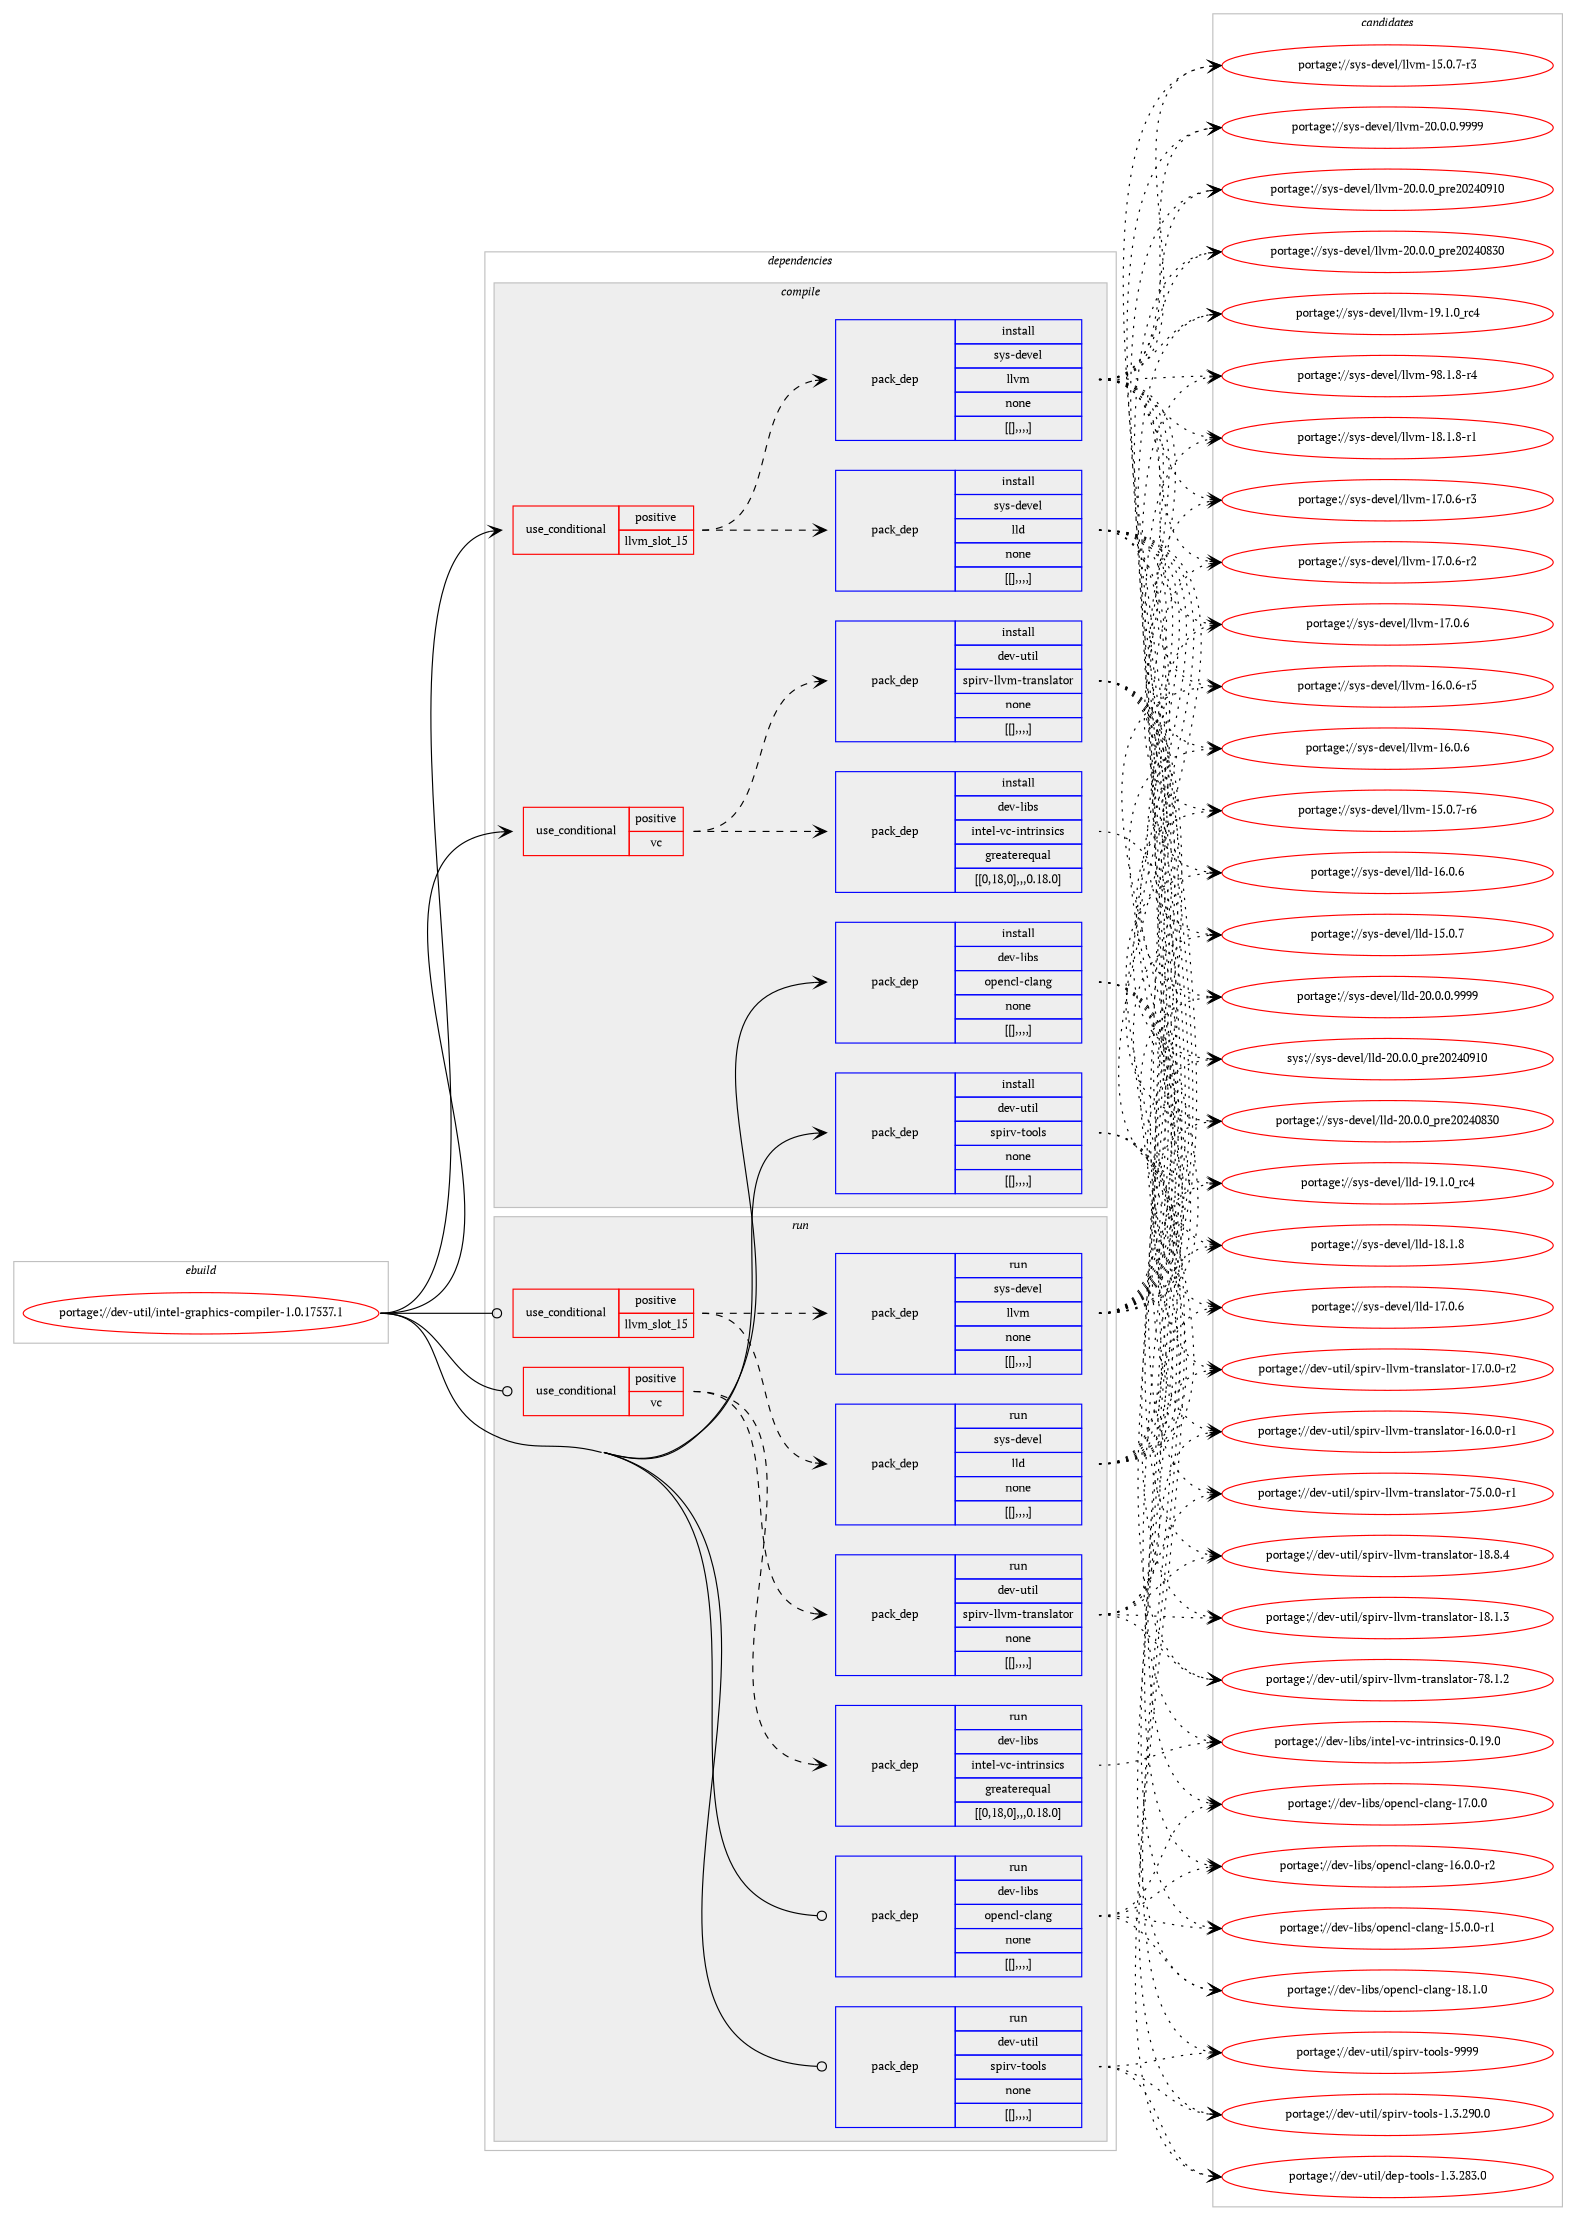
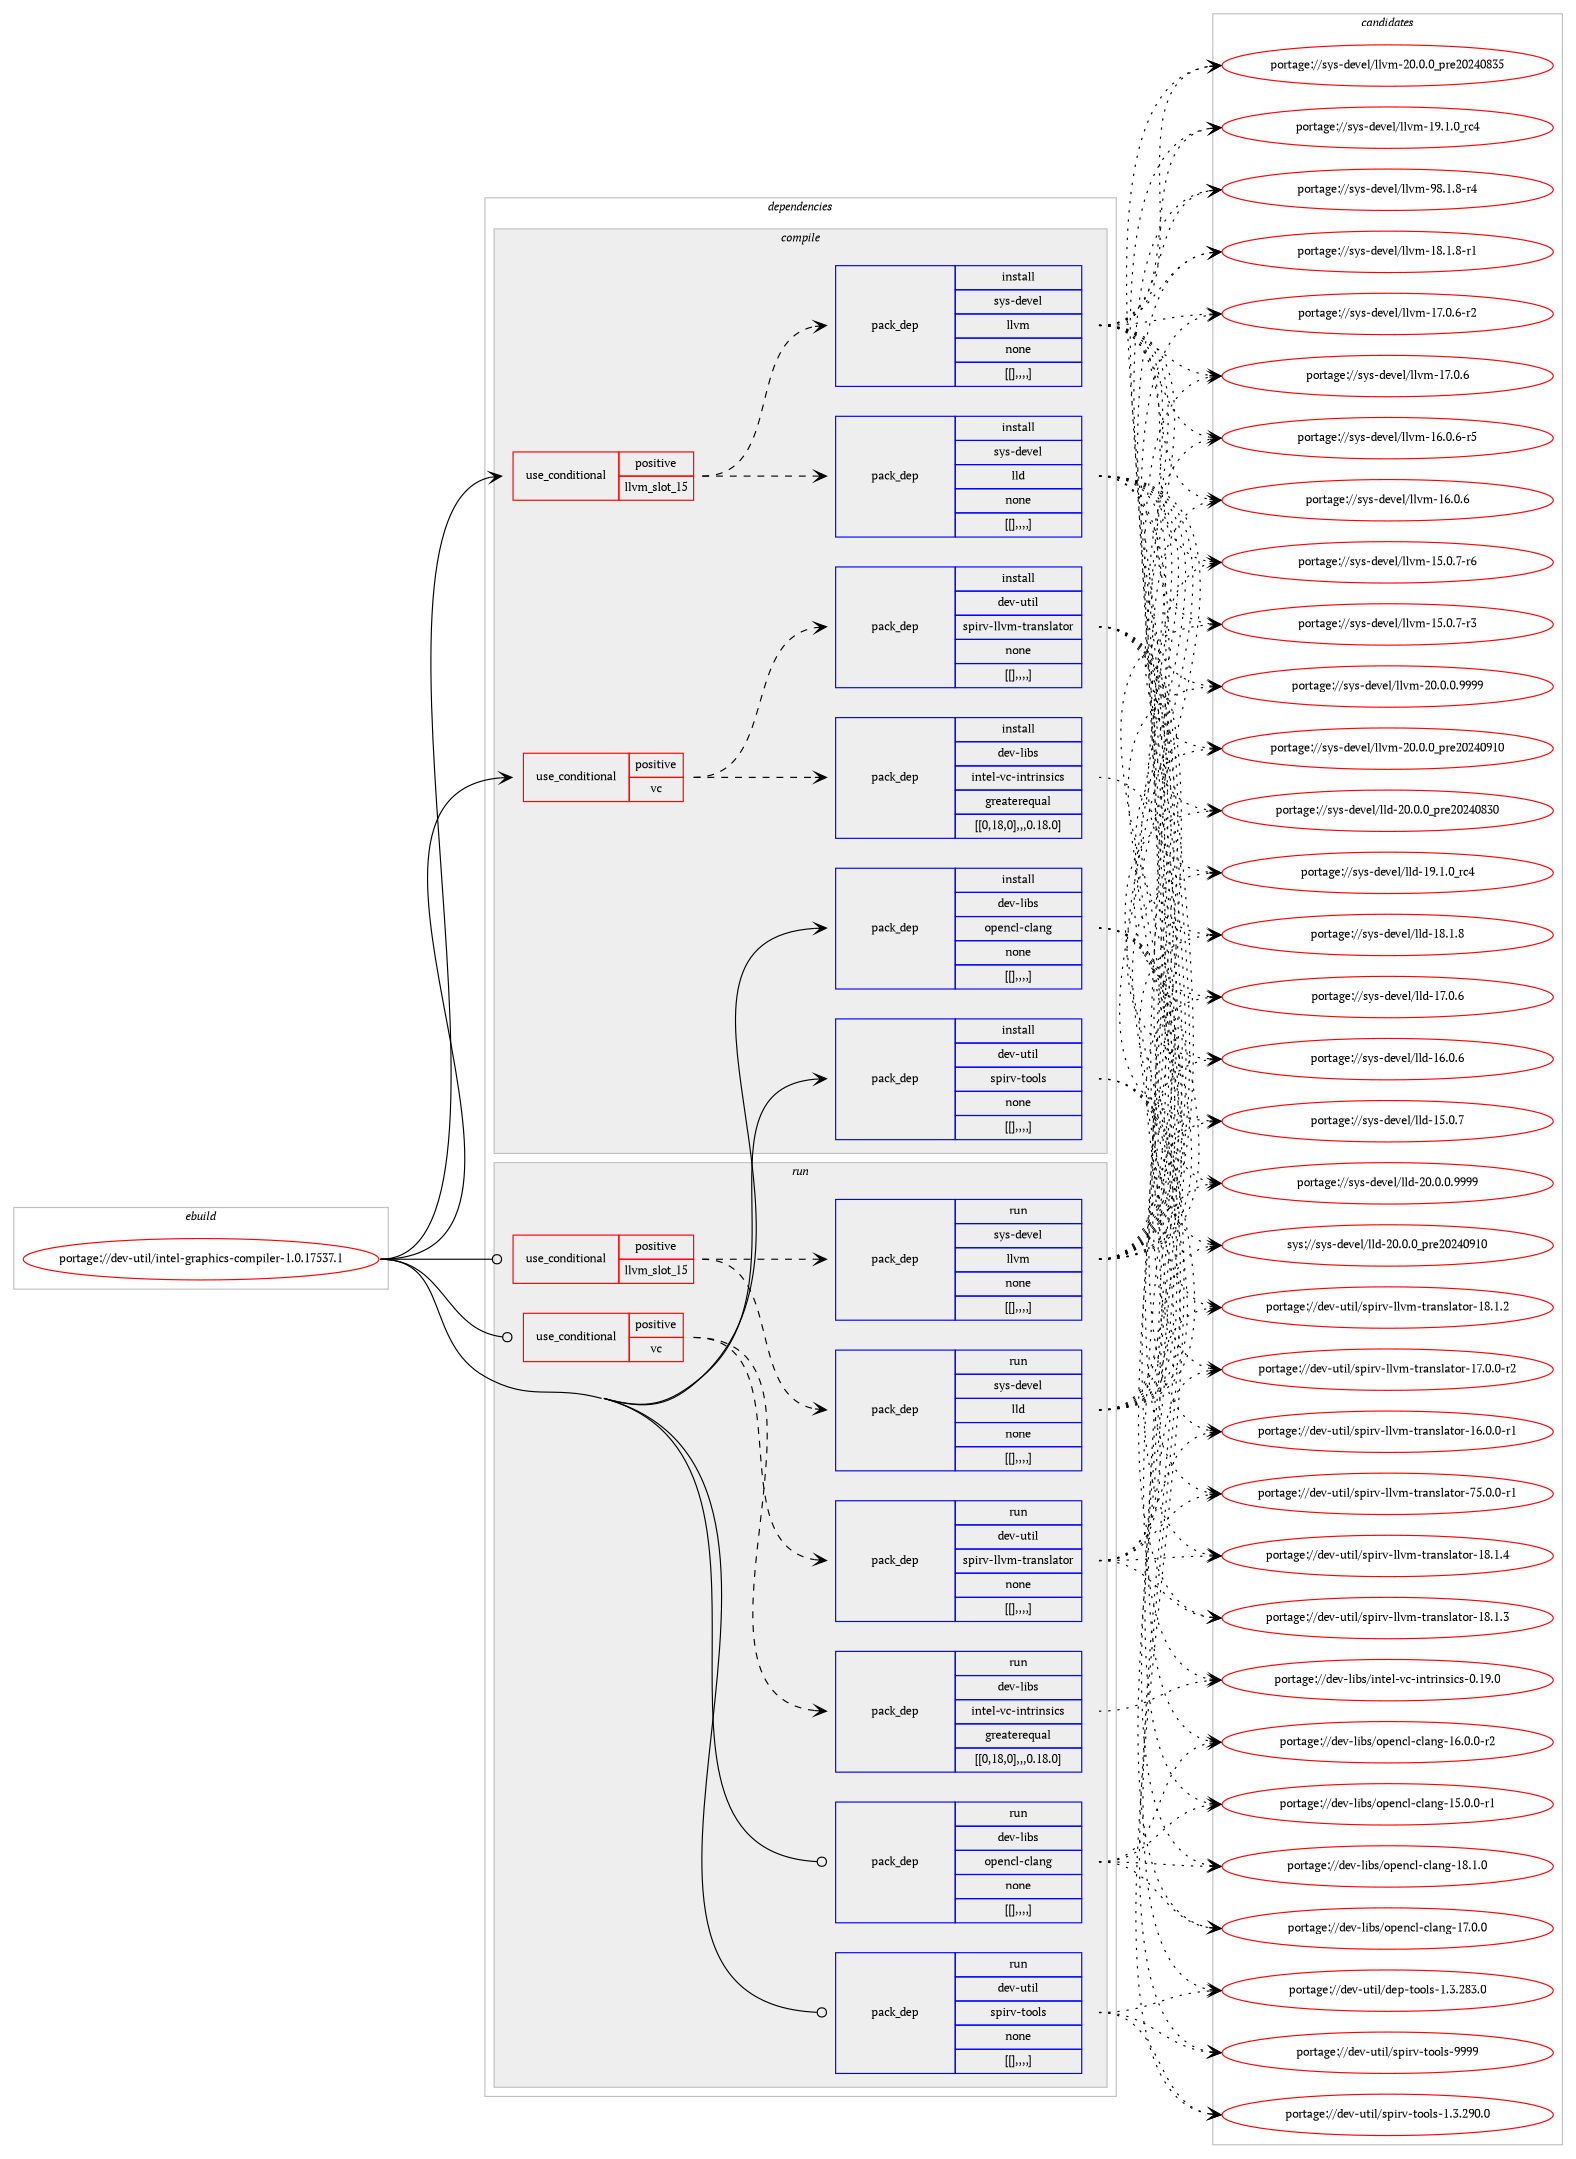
(1388, 252) -> (1388, 66)
(1388, 500) -> none
(1388, 1556) -> (1388, 1556)
(1388, 1680) -> (1388, 1308)
